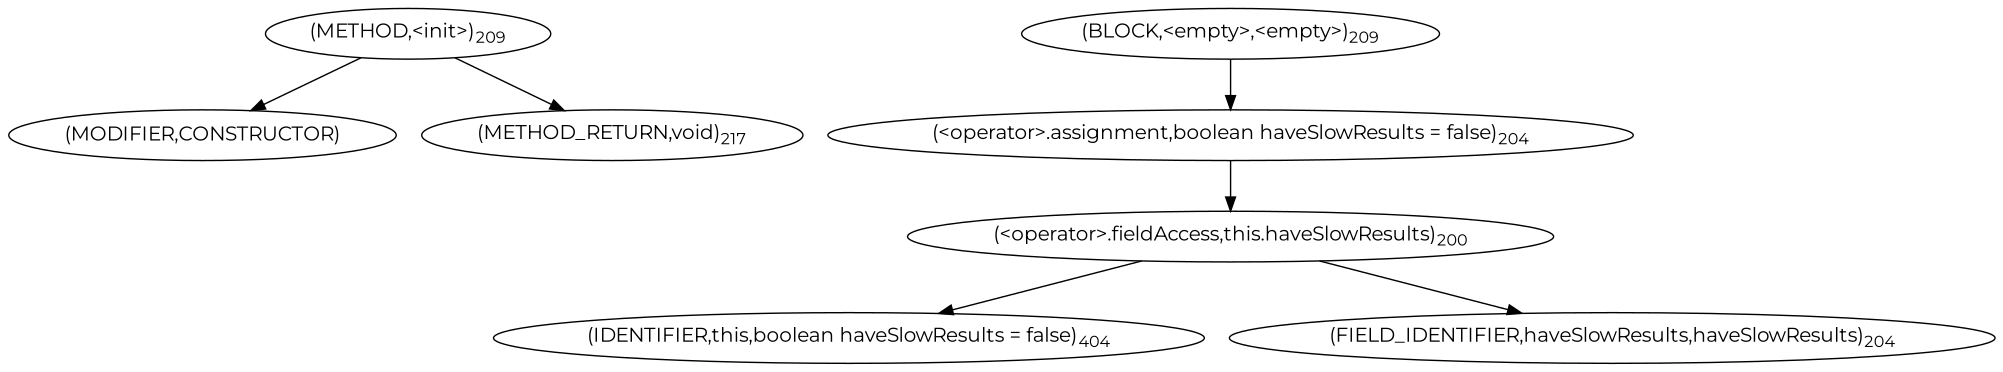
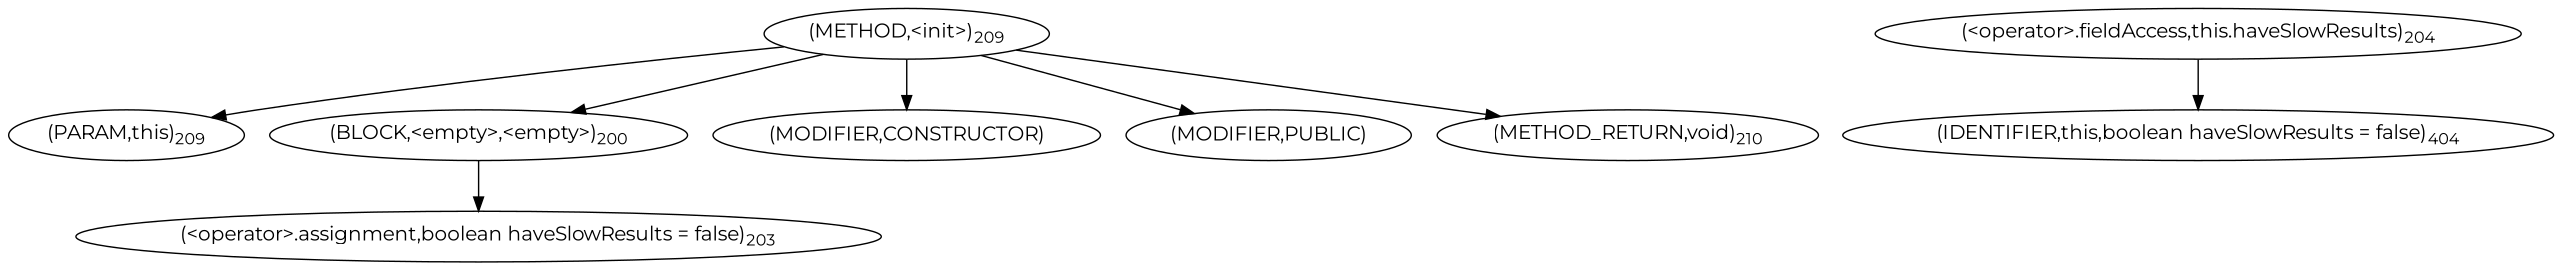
(1364, 32) -> (612, 133)
none -> (704, 82)
(734, 133) -> (1750, 133)
(1514, 133) -> (762, 234)
none -> (127, 135)
none -> (1269, 135)
(1231, 179) -> none
(1452, 234) -> (2420, 32)
(1612, 338) -> none
